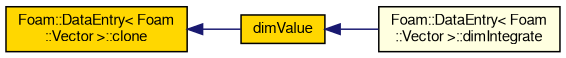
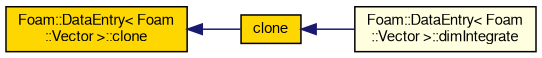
(283, 29) -> (271, 29)
